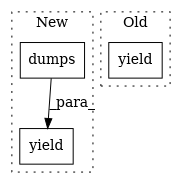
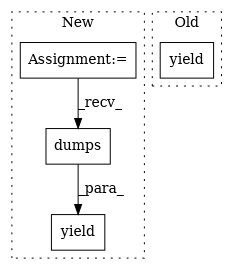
none -> (78, 60)
